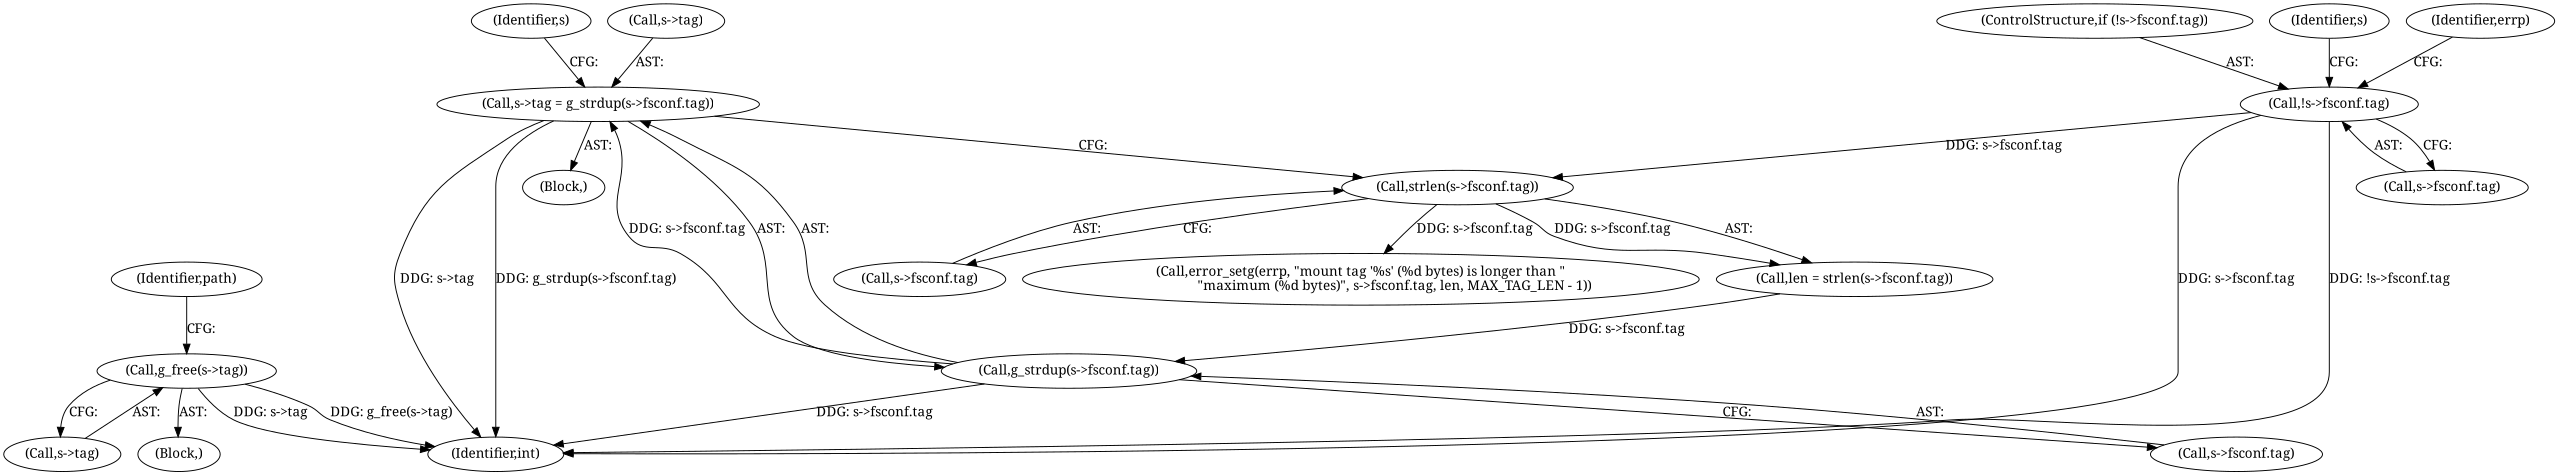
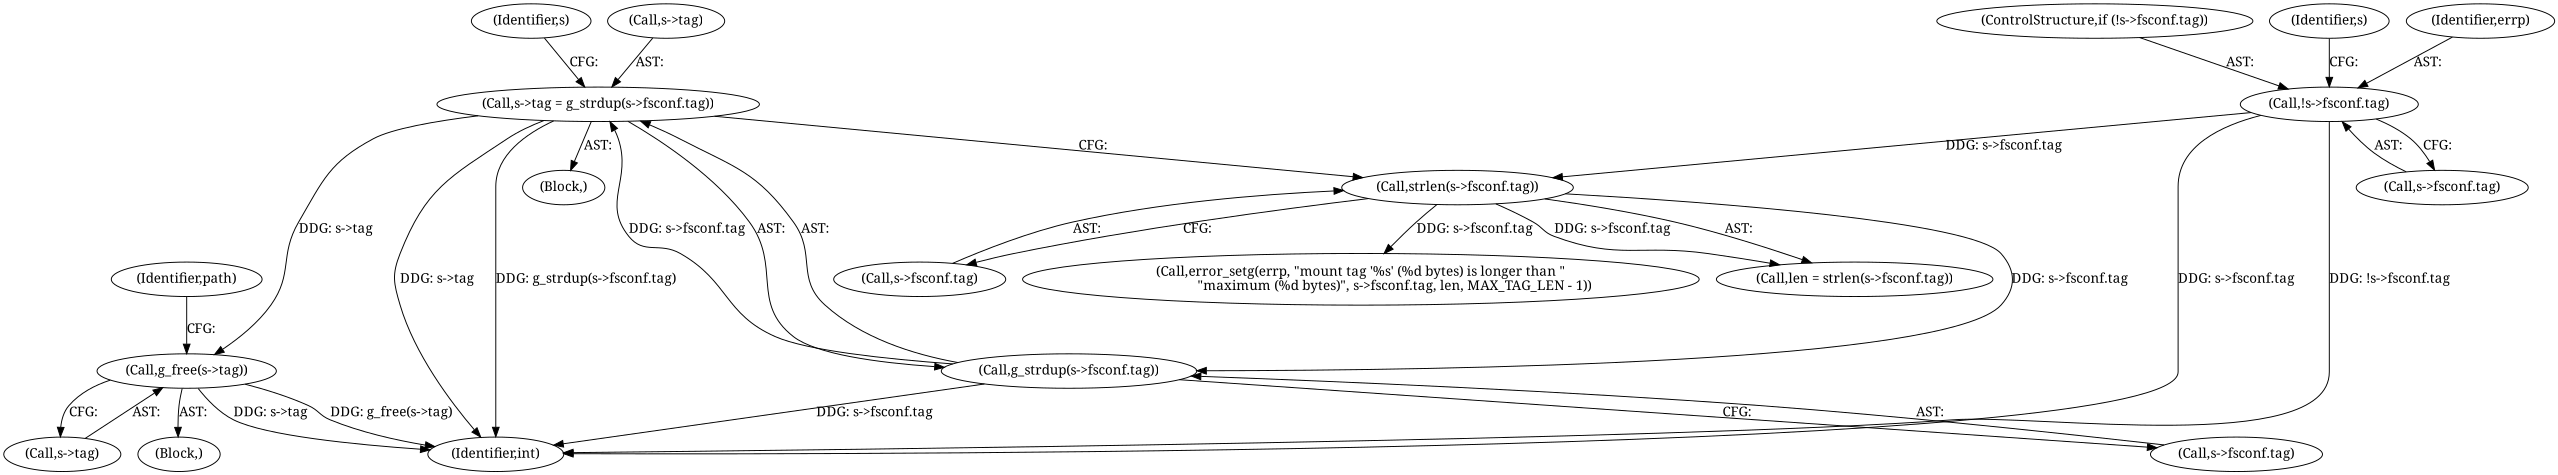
(2430, 63) -> (2430, 63)
none -> (316, 193)
(1483, 332) -> (1856, 343)
